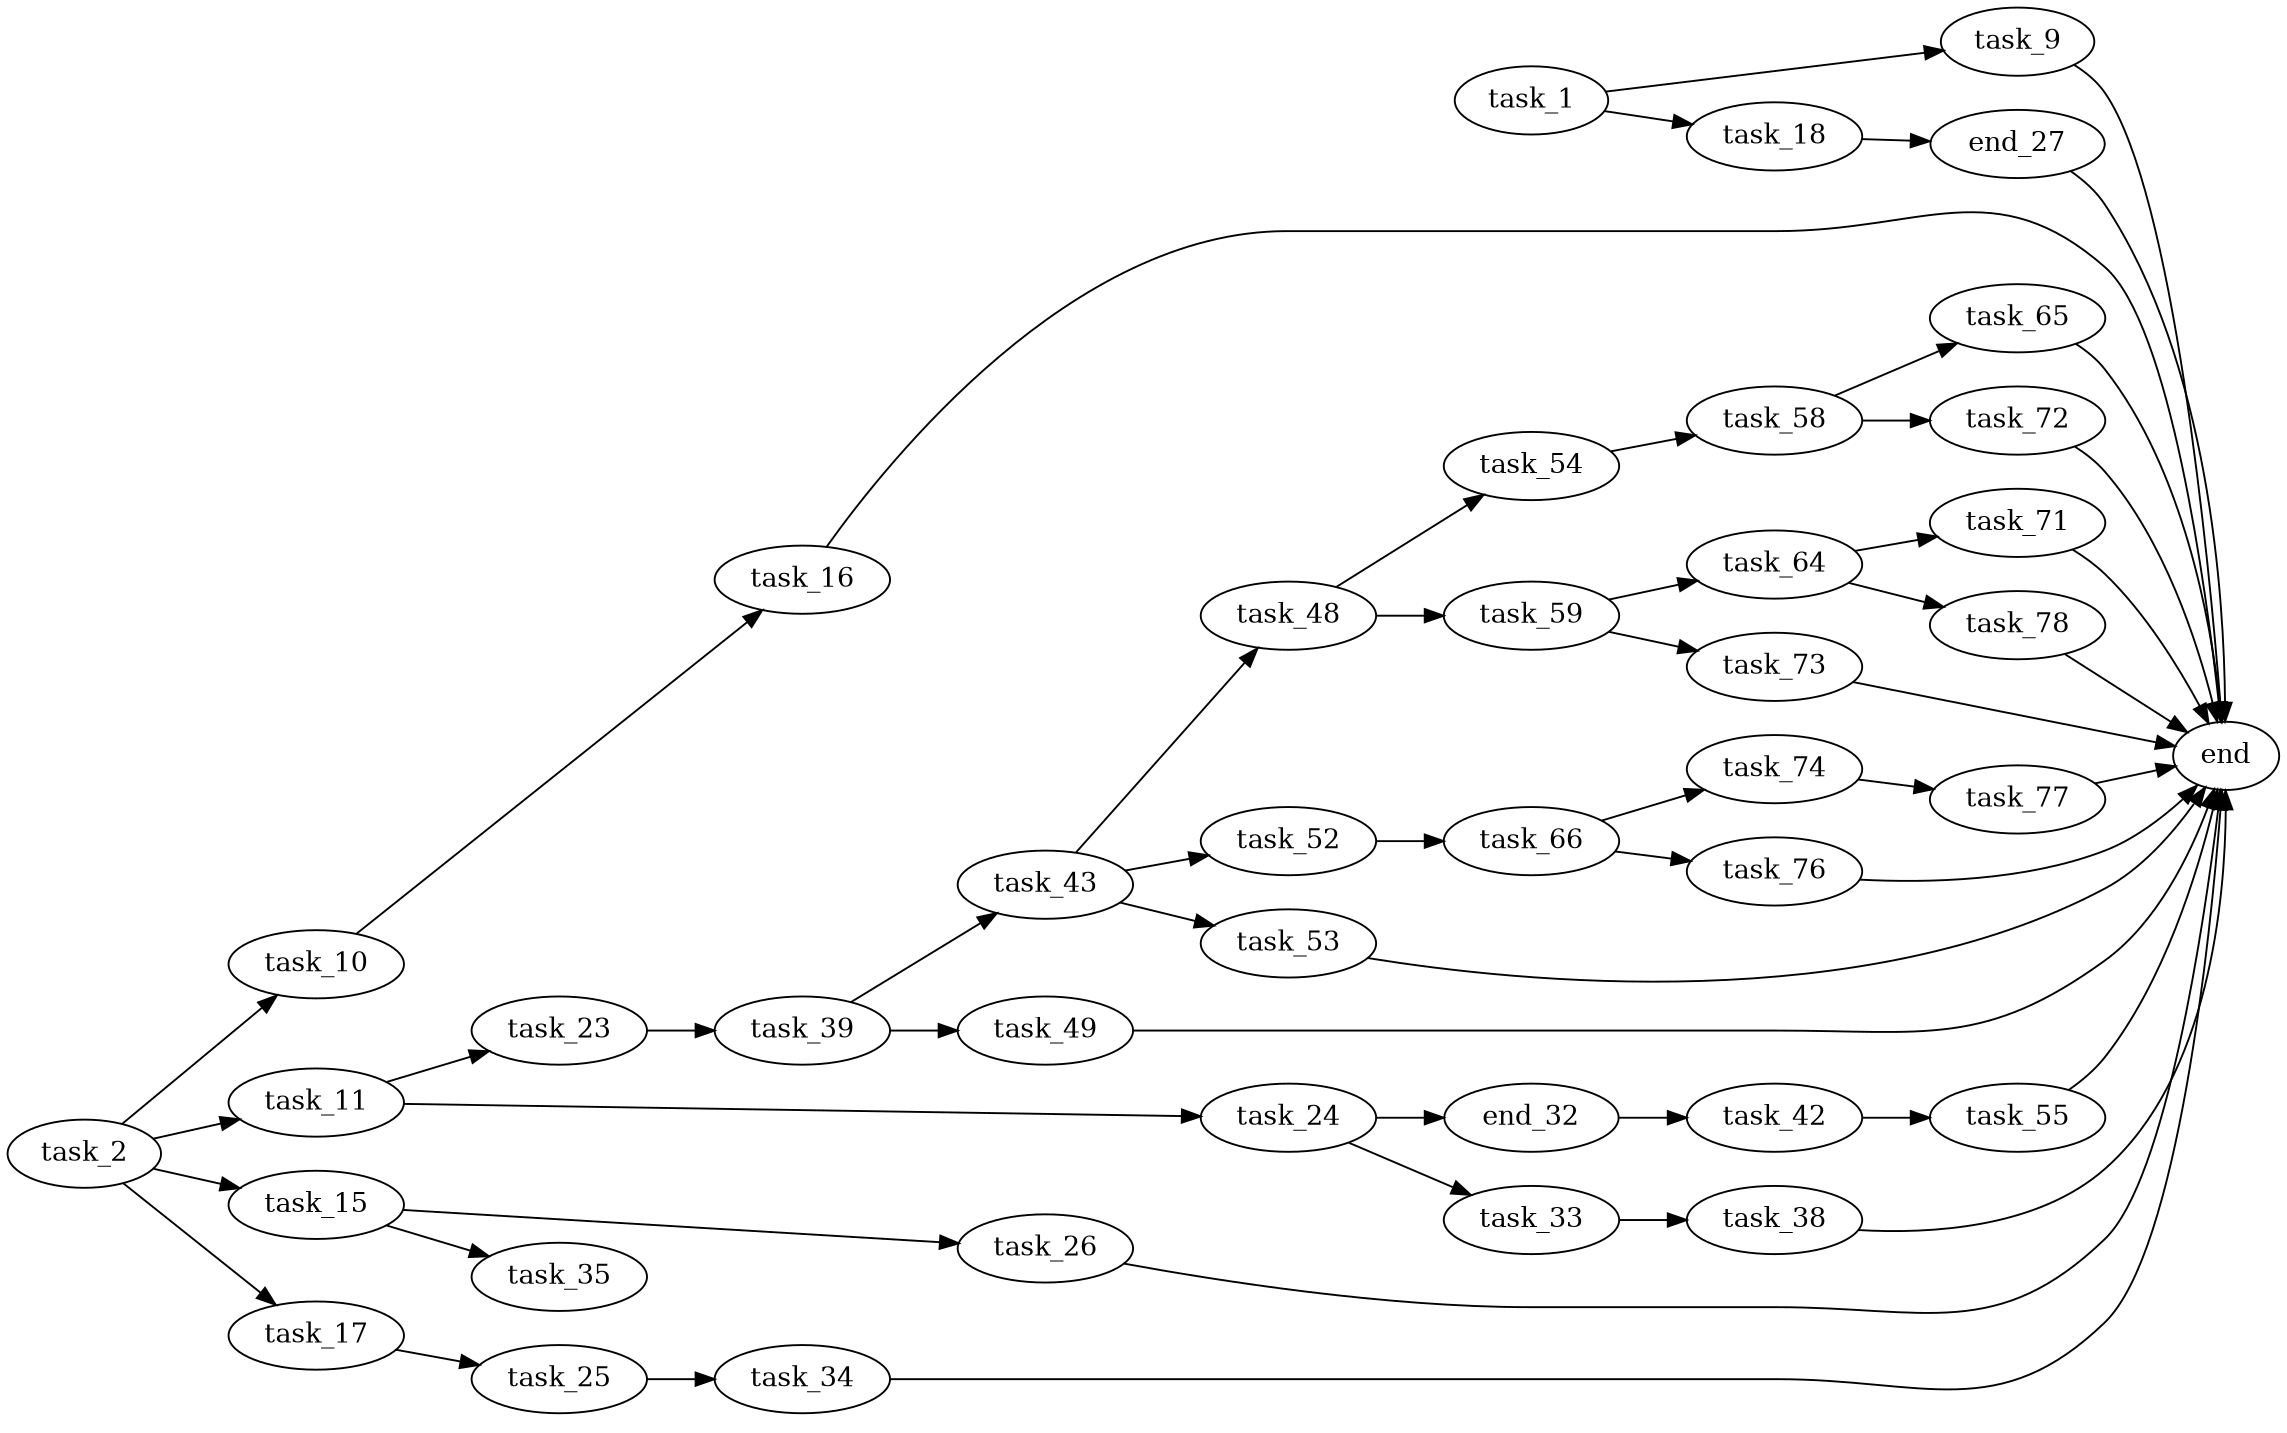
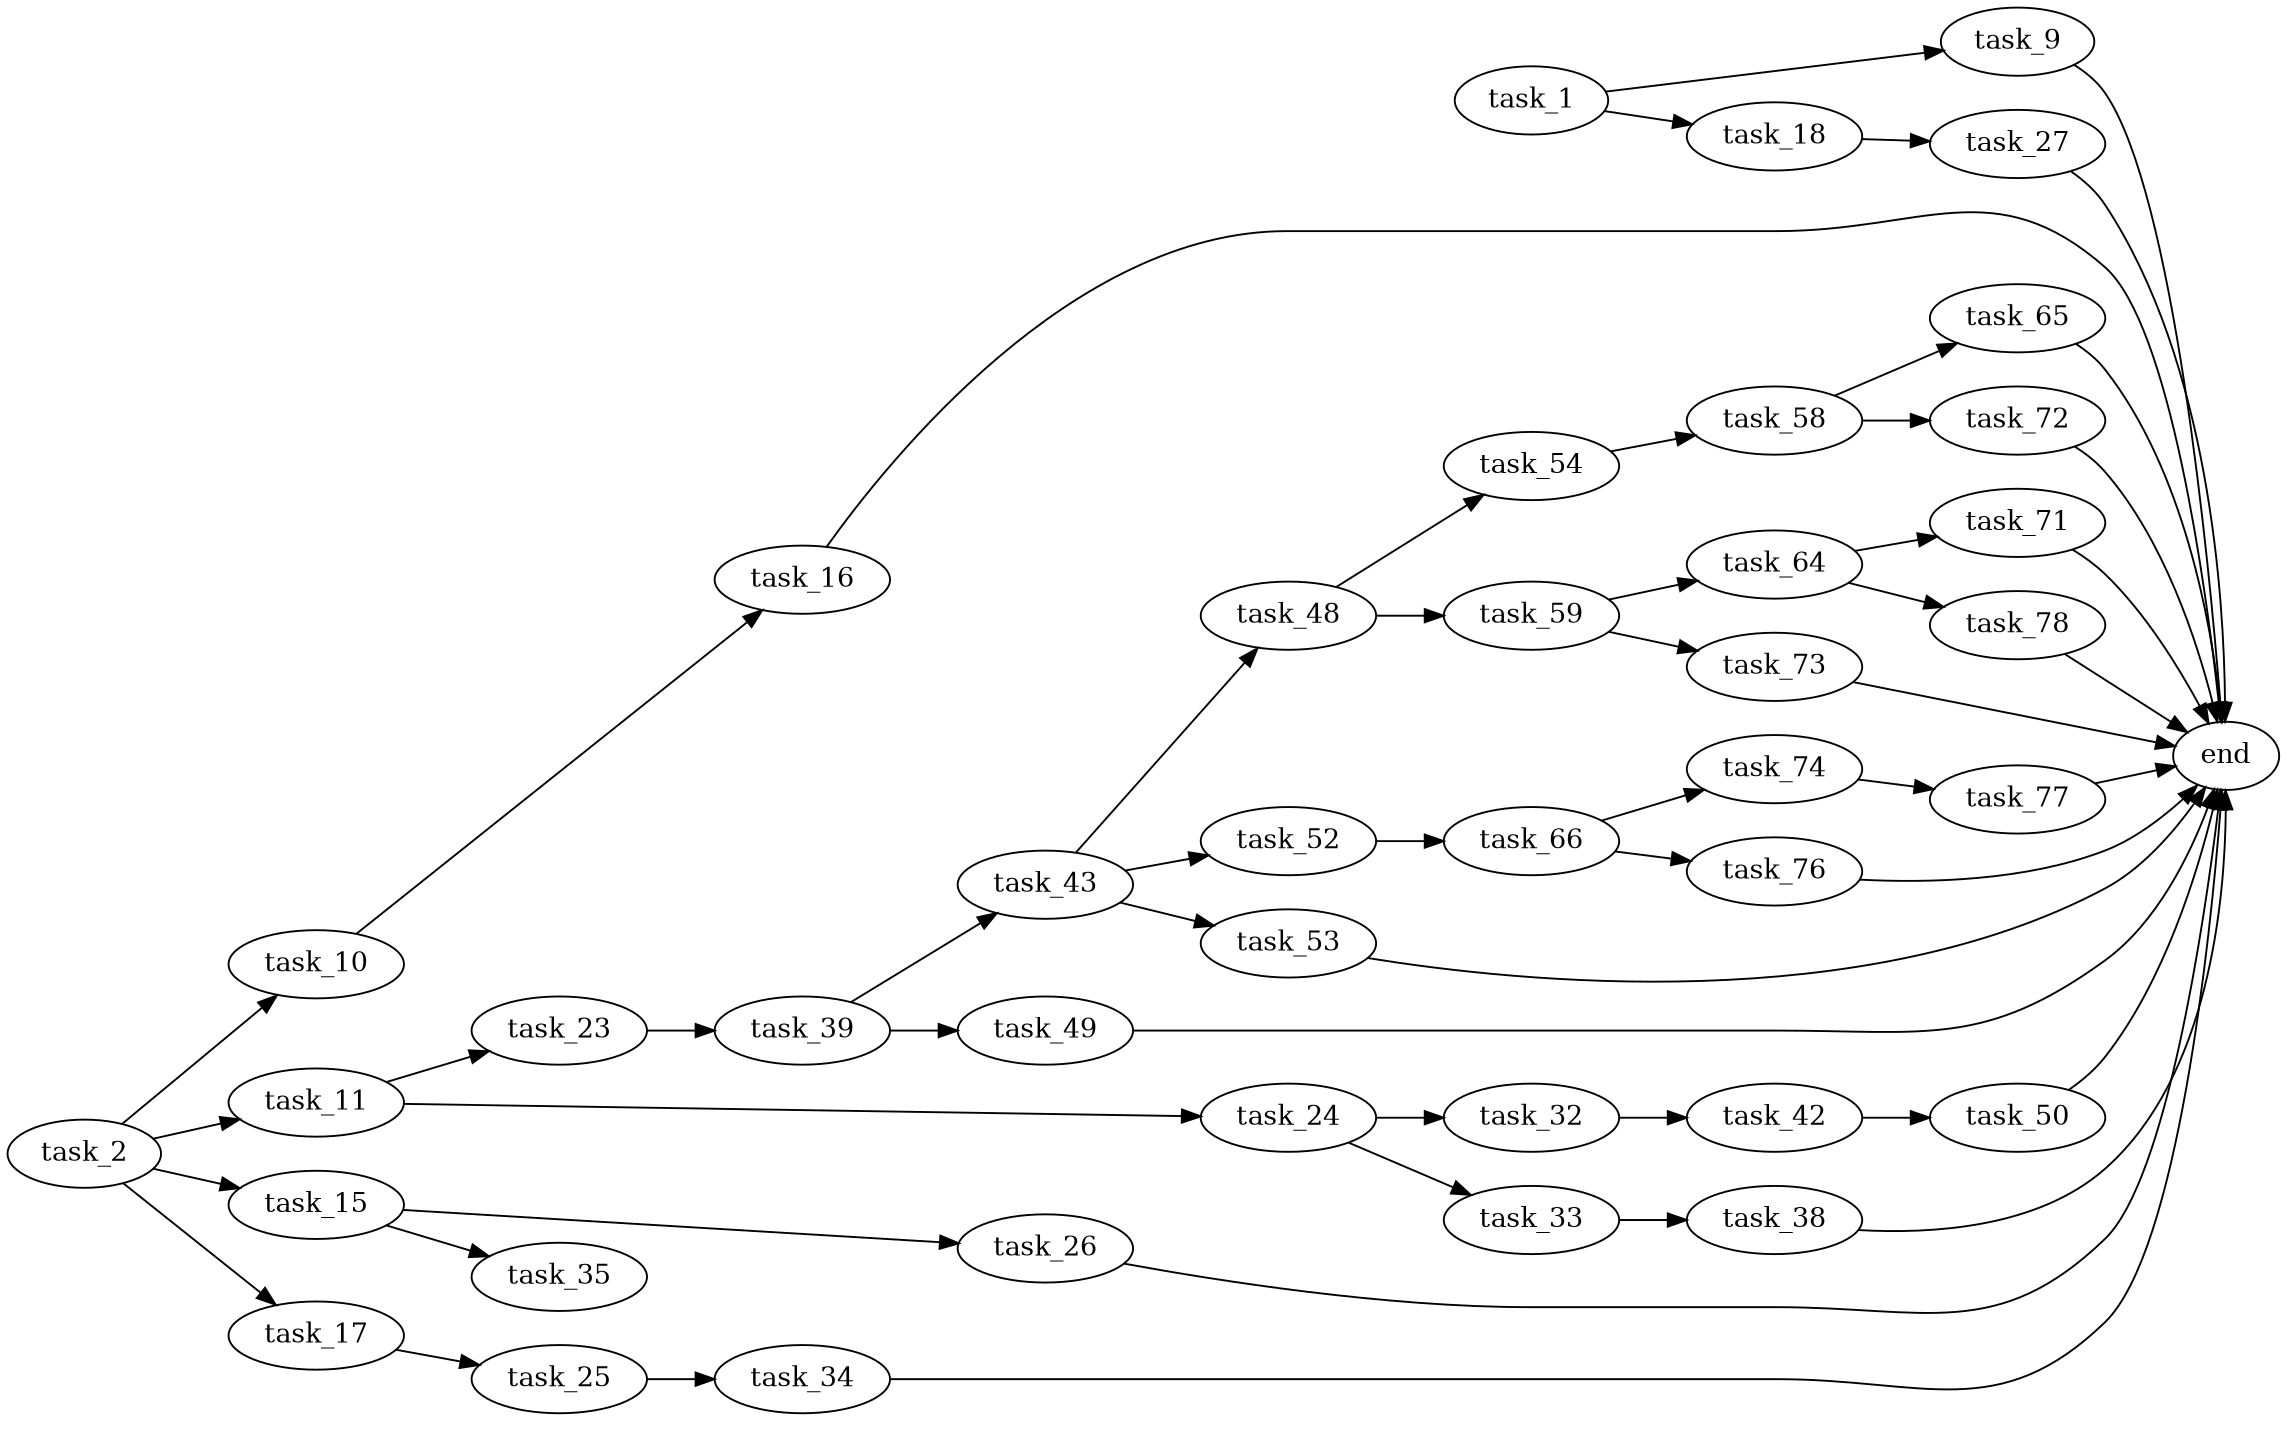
(2018, 144) -> (2018, 144)
(1531, 1118) -> (1531, 1118)
(2018, 1118) -> (2018, 1118)
